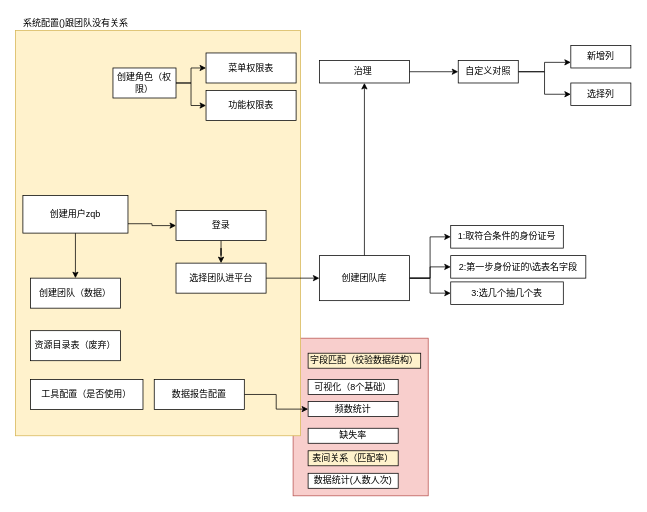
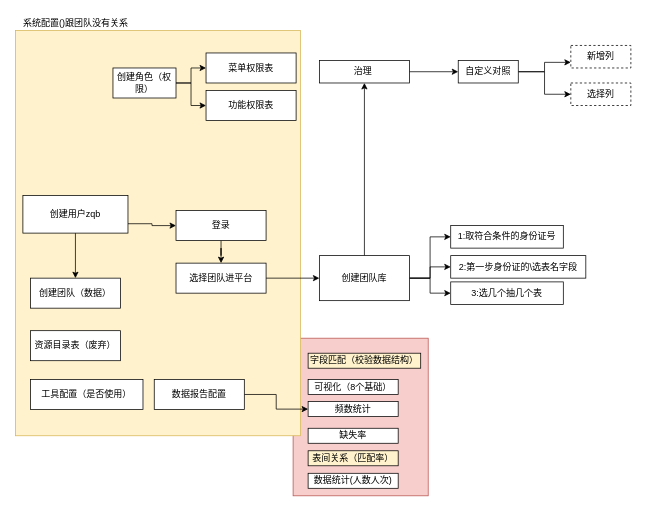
(600, 57) -> (600, 57)
(600, 94) -> (600, 94)
